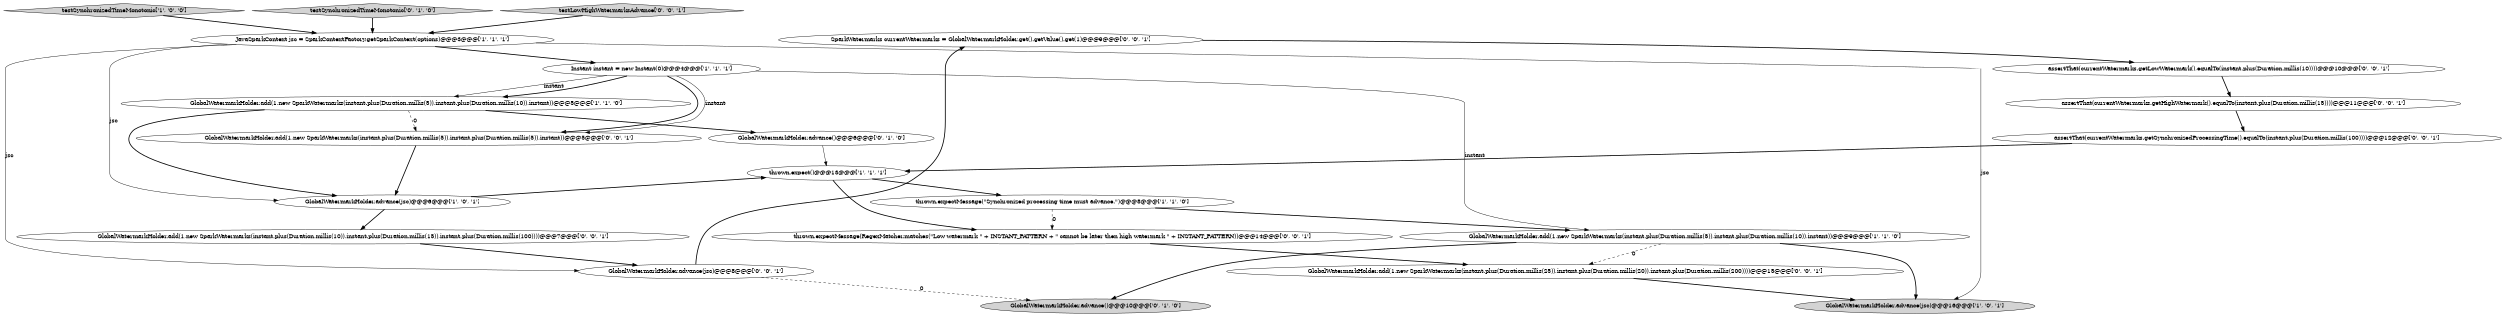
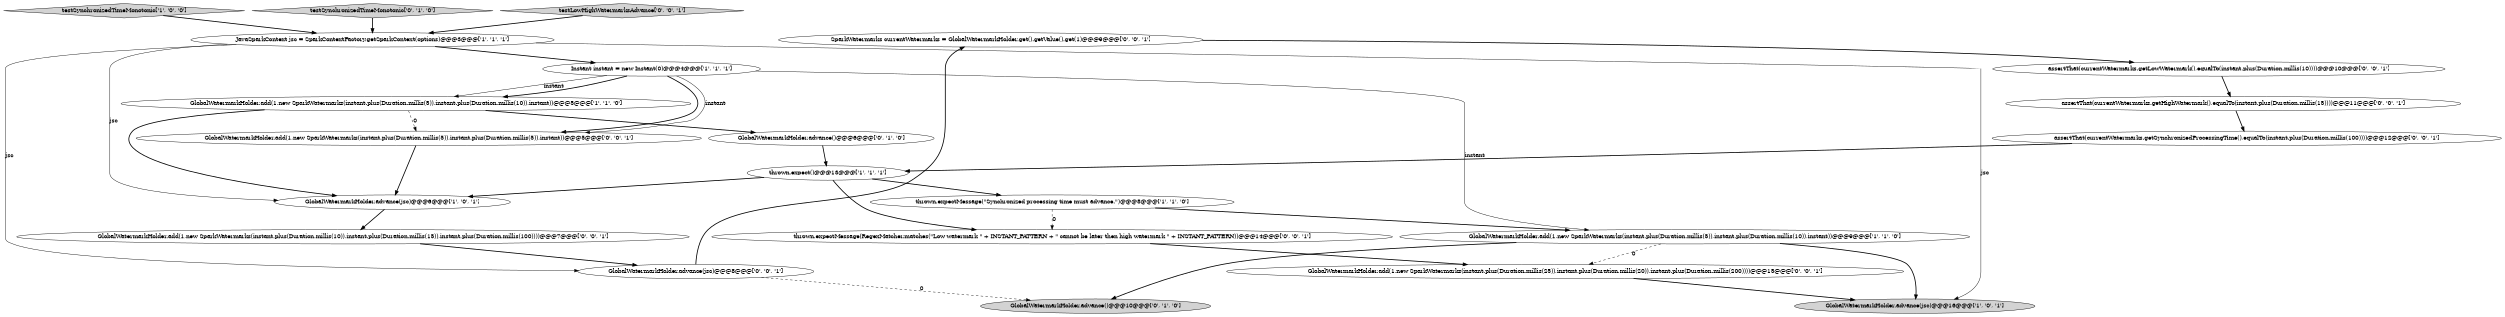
(824, 154) -> (824, 154)
(616, 187) -> (618, 187)
